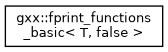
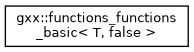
(84, 26) -> (97, 26)
